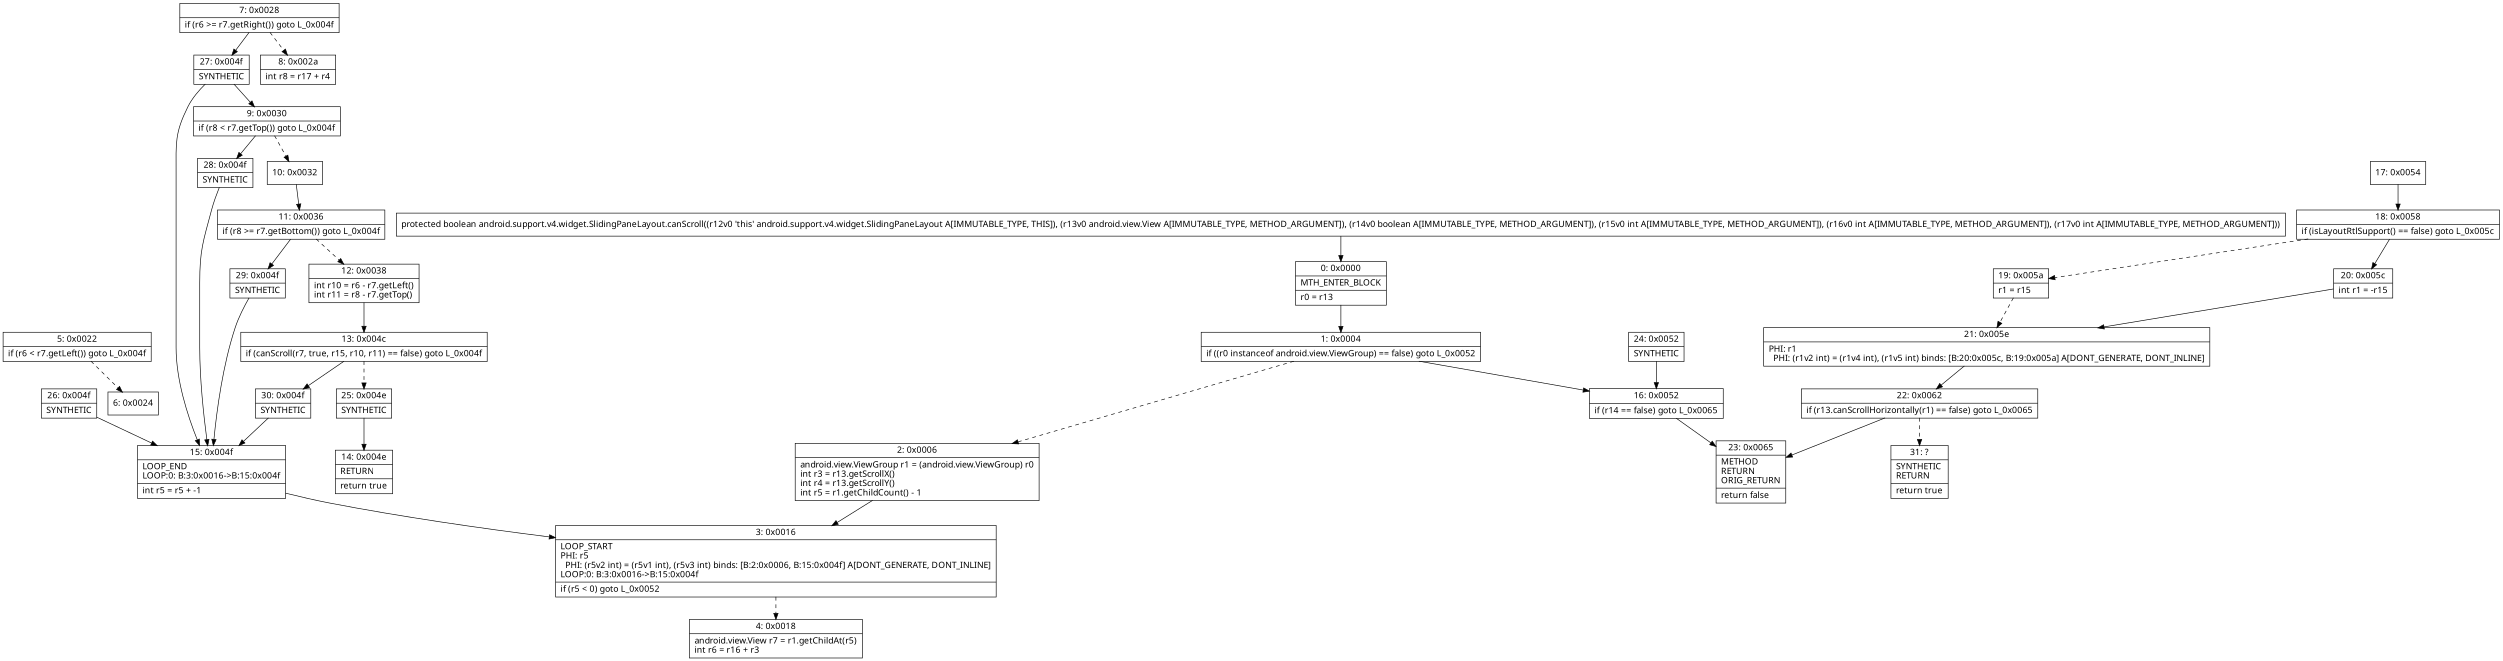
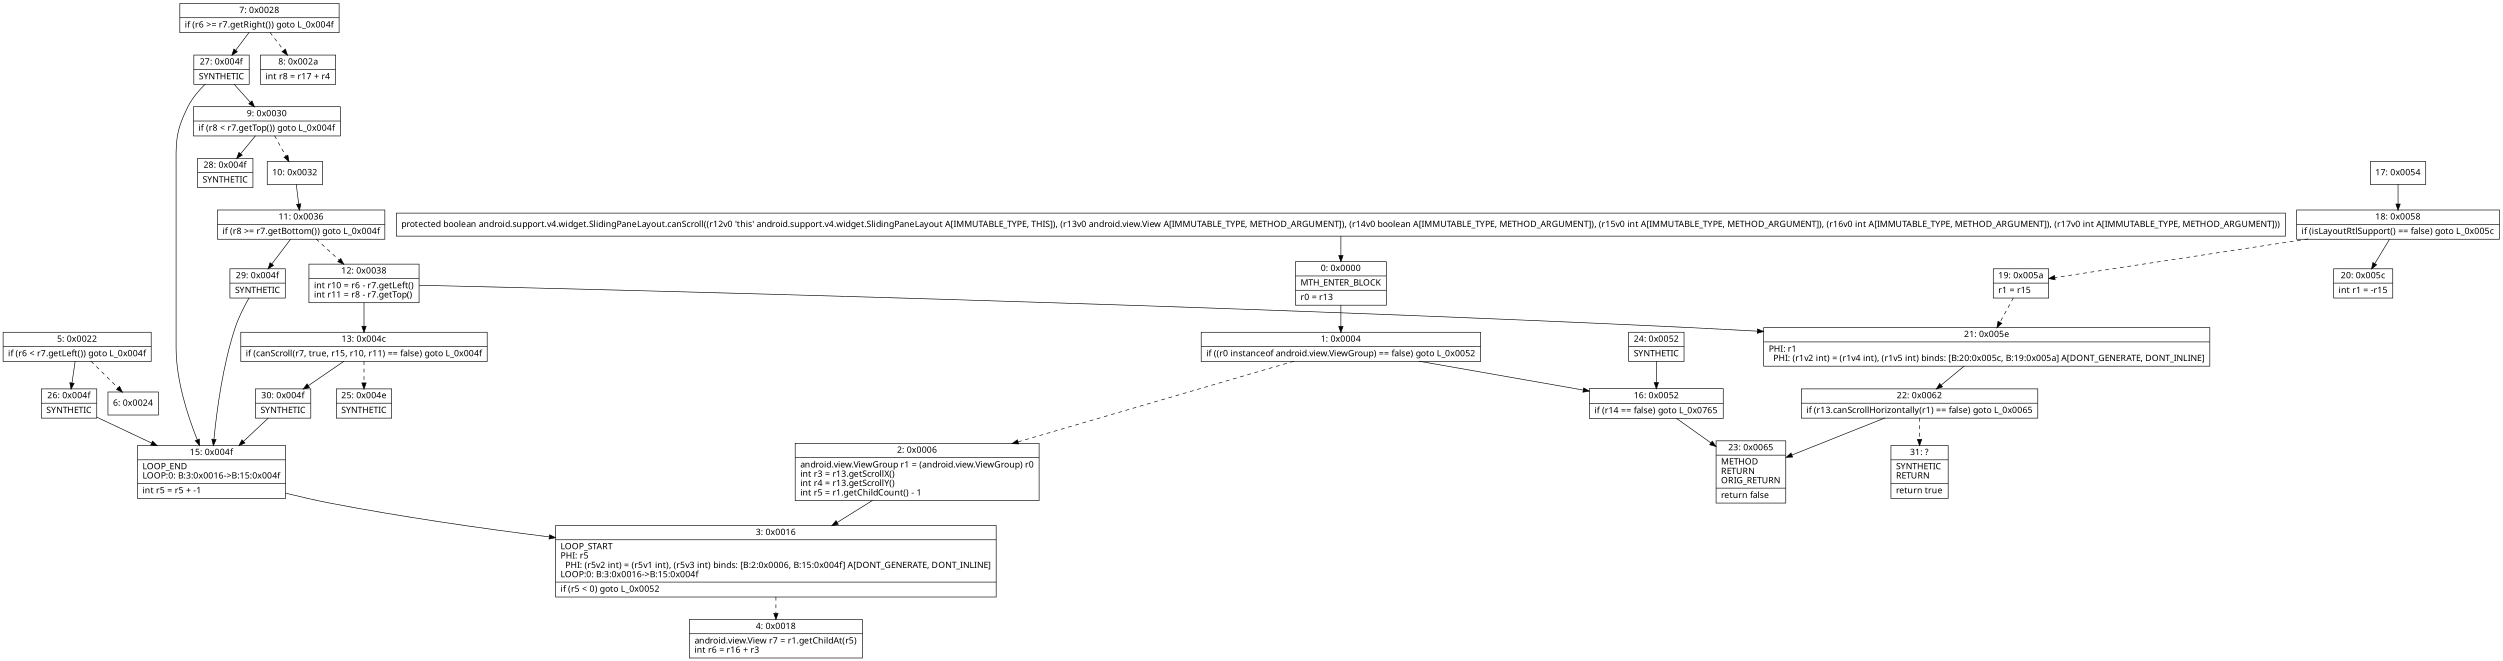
(2219, 308) -> (1088, 304)
(200, 312) -> none
none -> (74, 372)
(1656, 411) -> (1656, 411)
(364, 472) -> none
